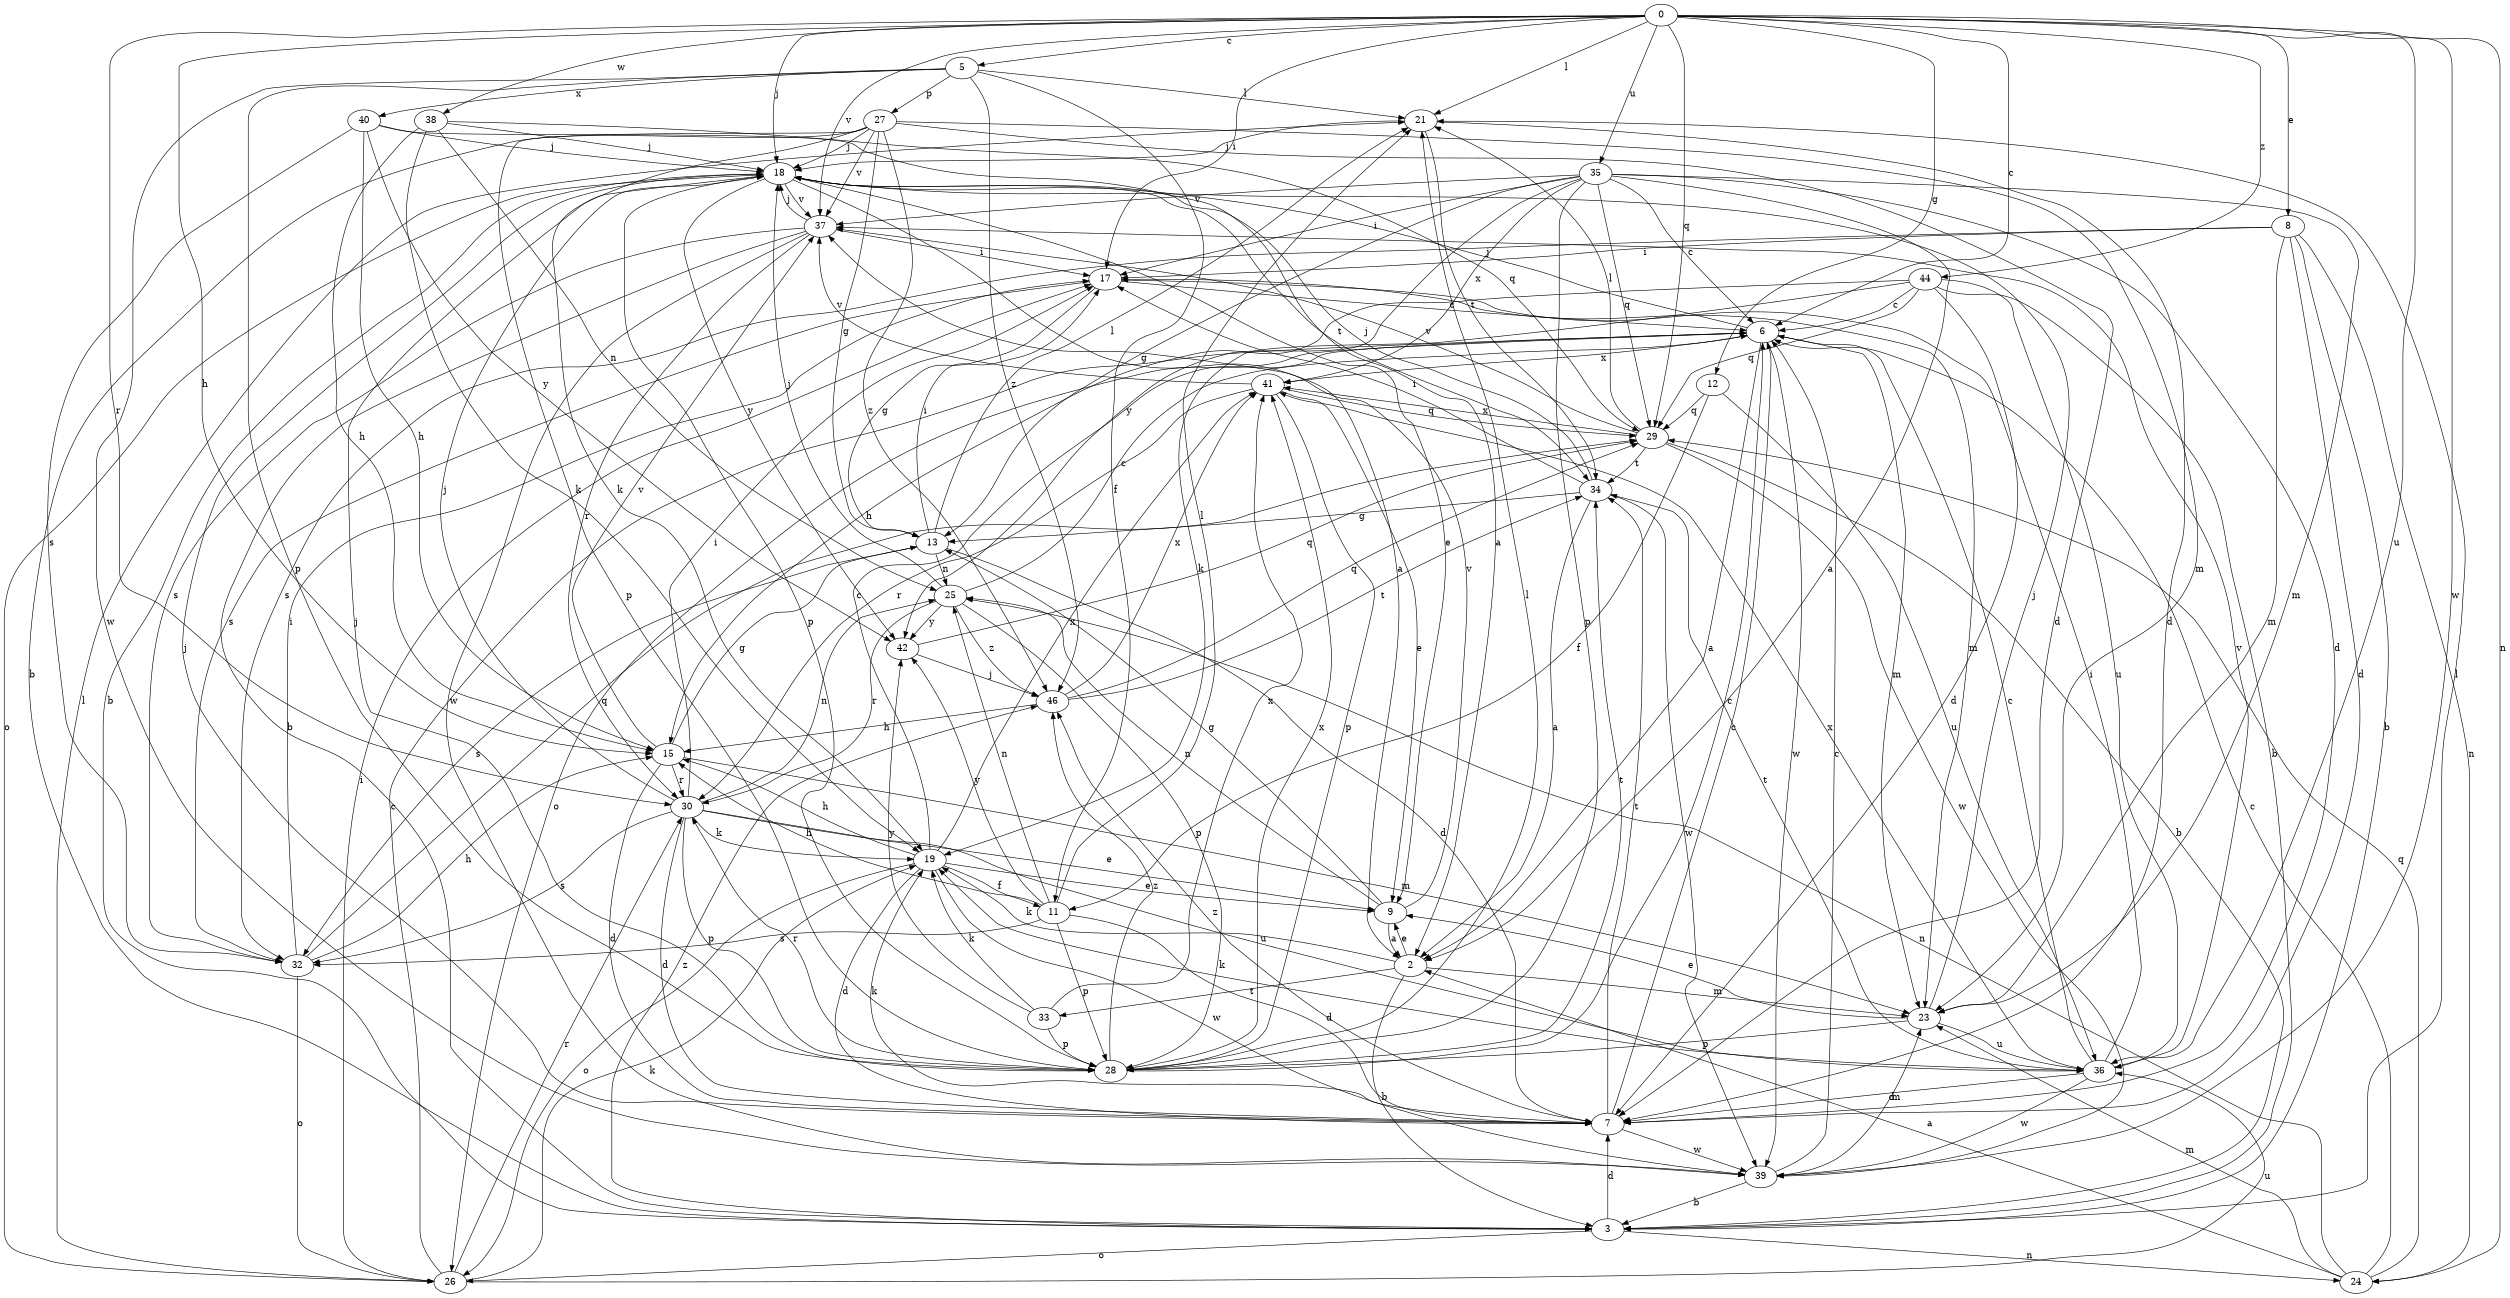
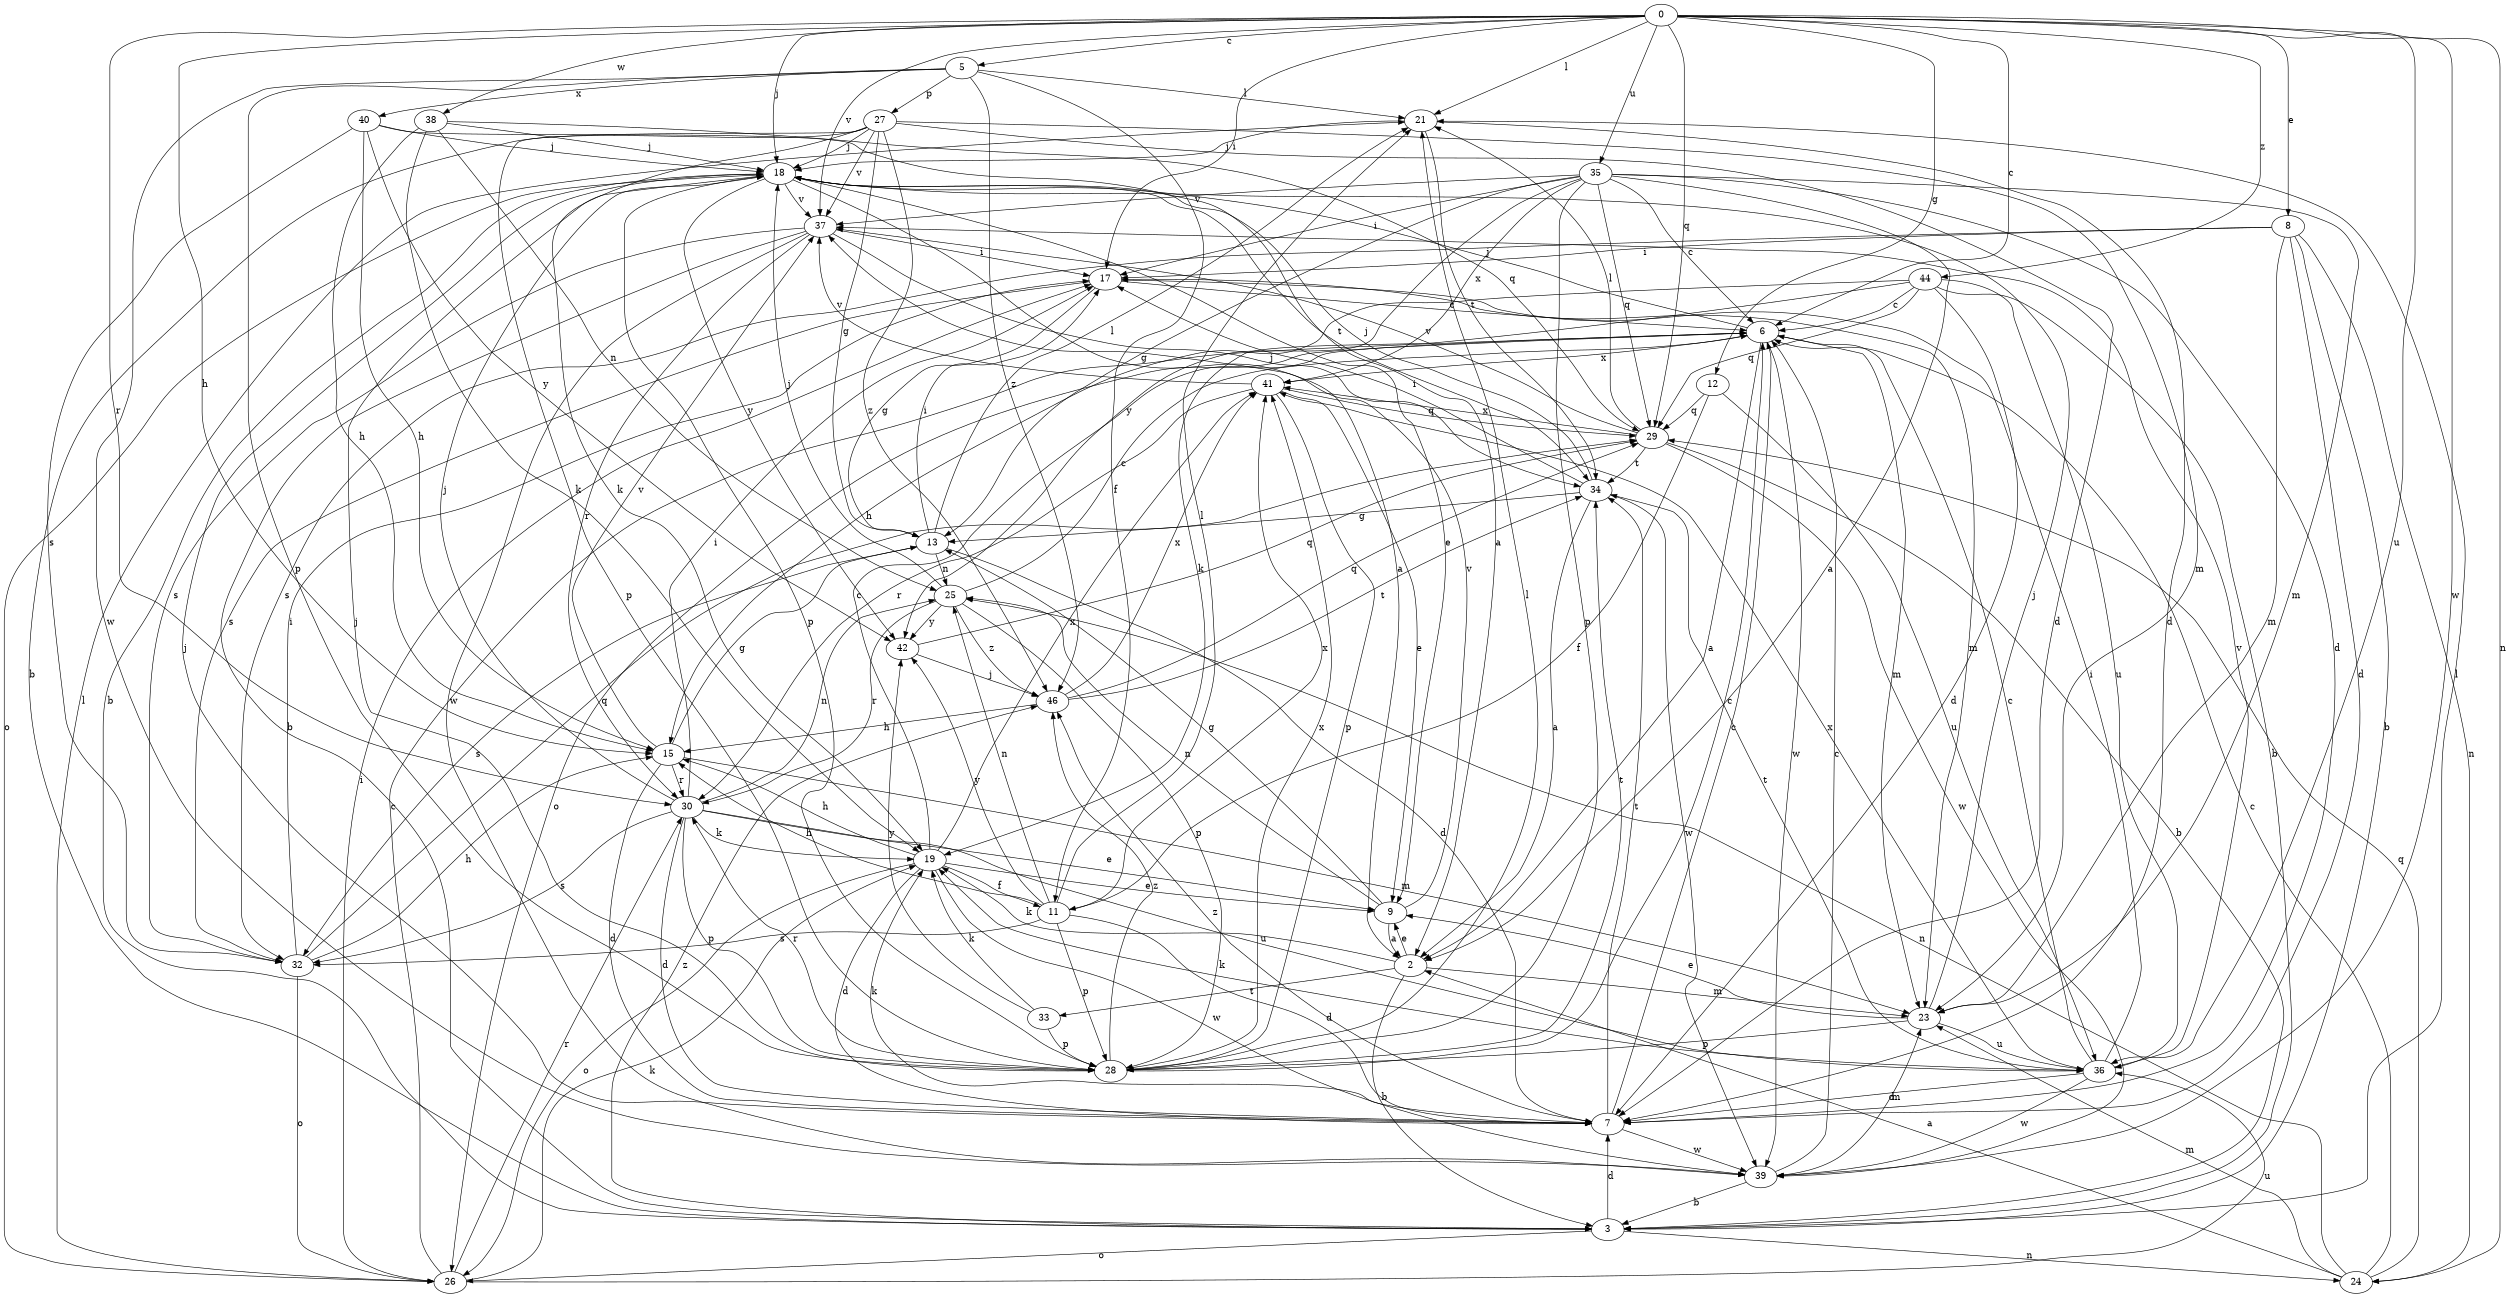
(791, 208) -> (1190, 350)
(1240, 743) -> (1294, 696)
